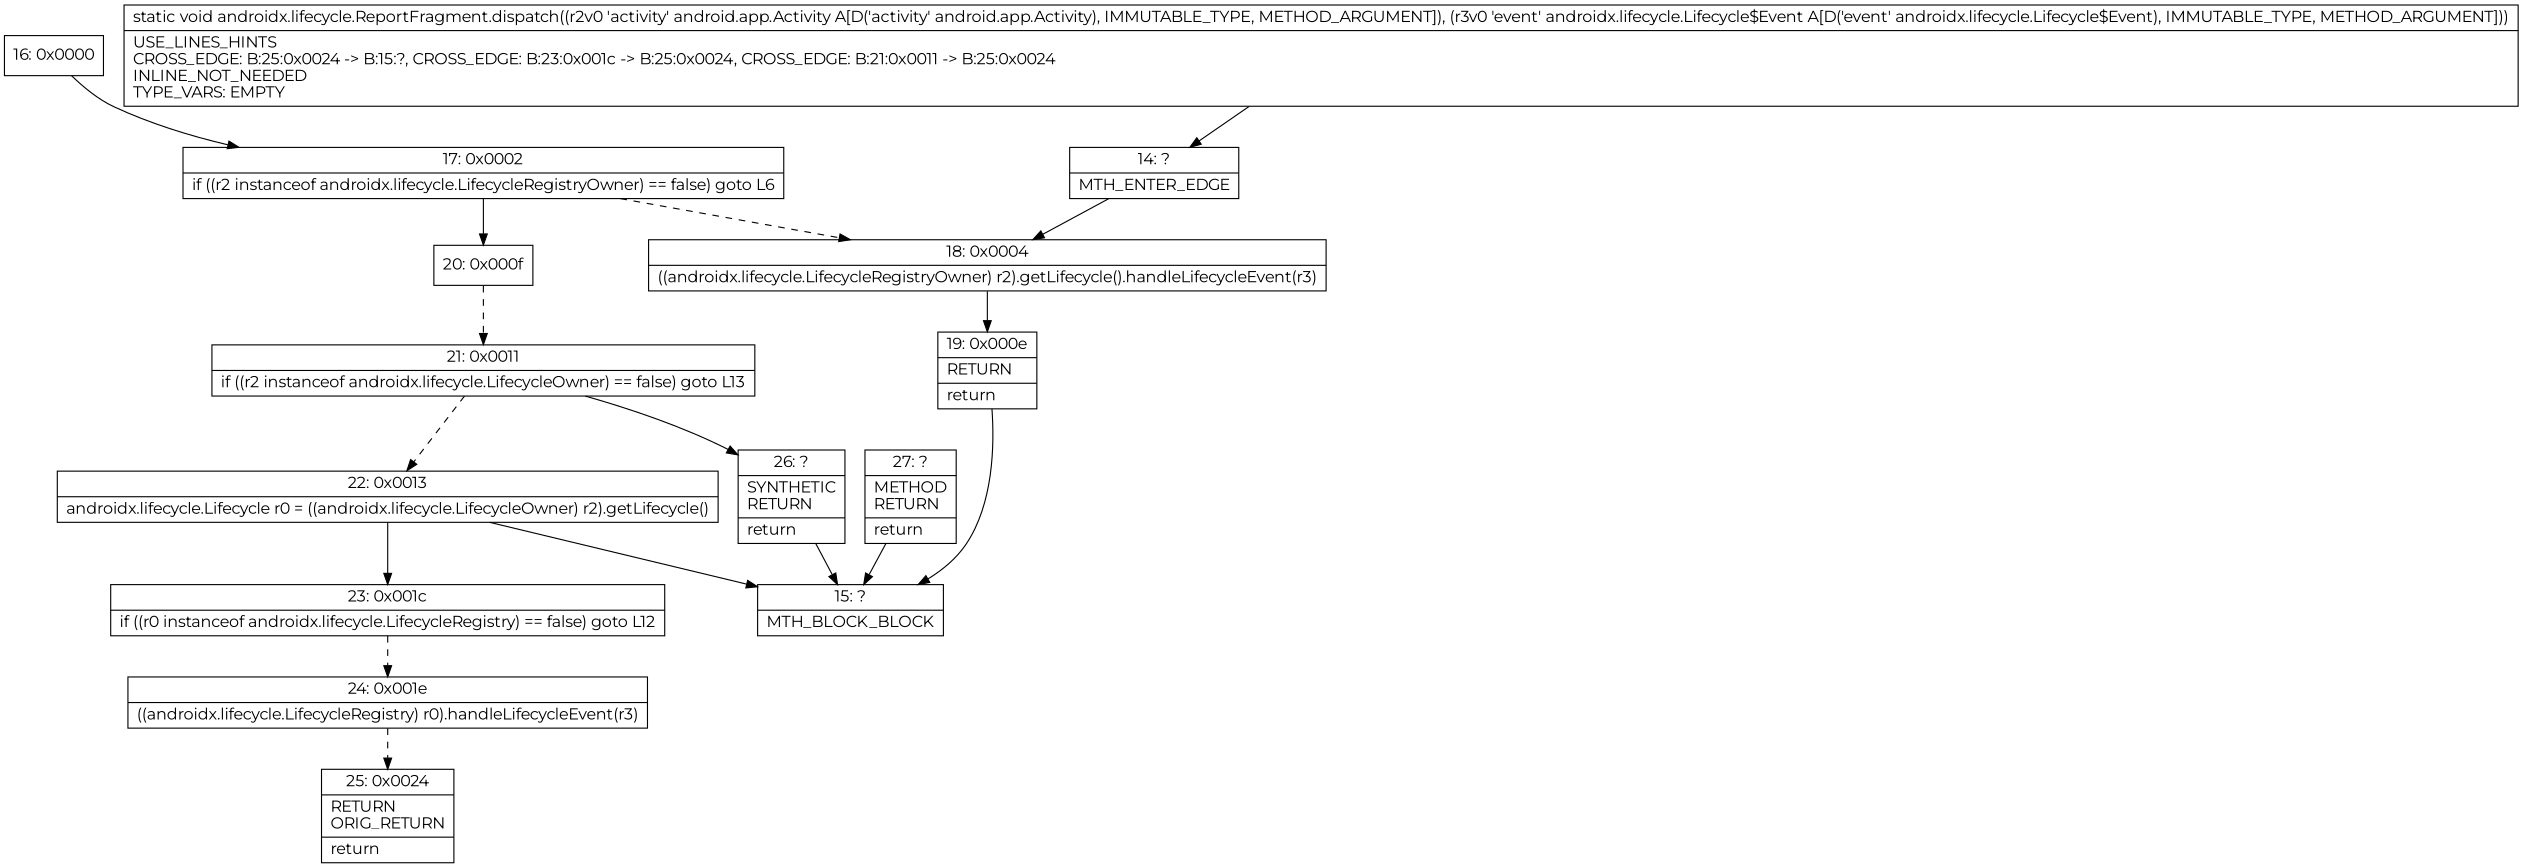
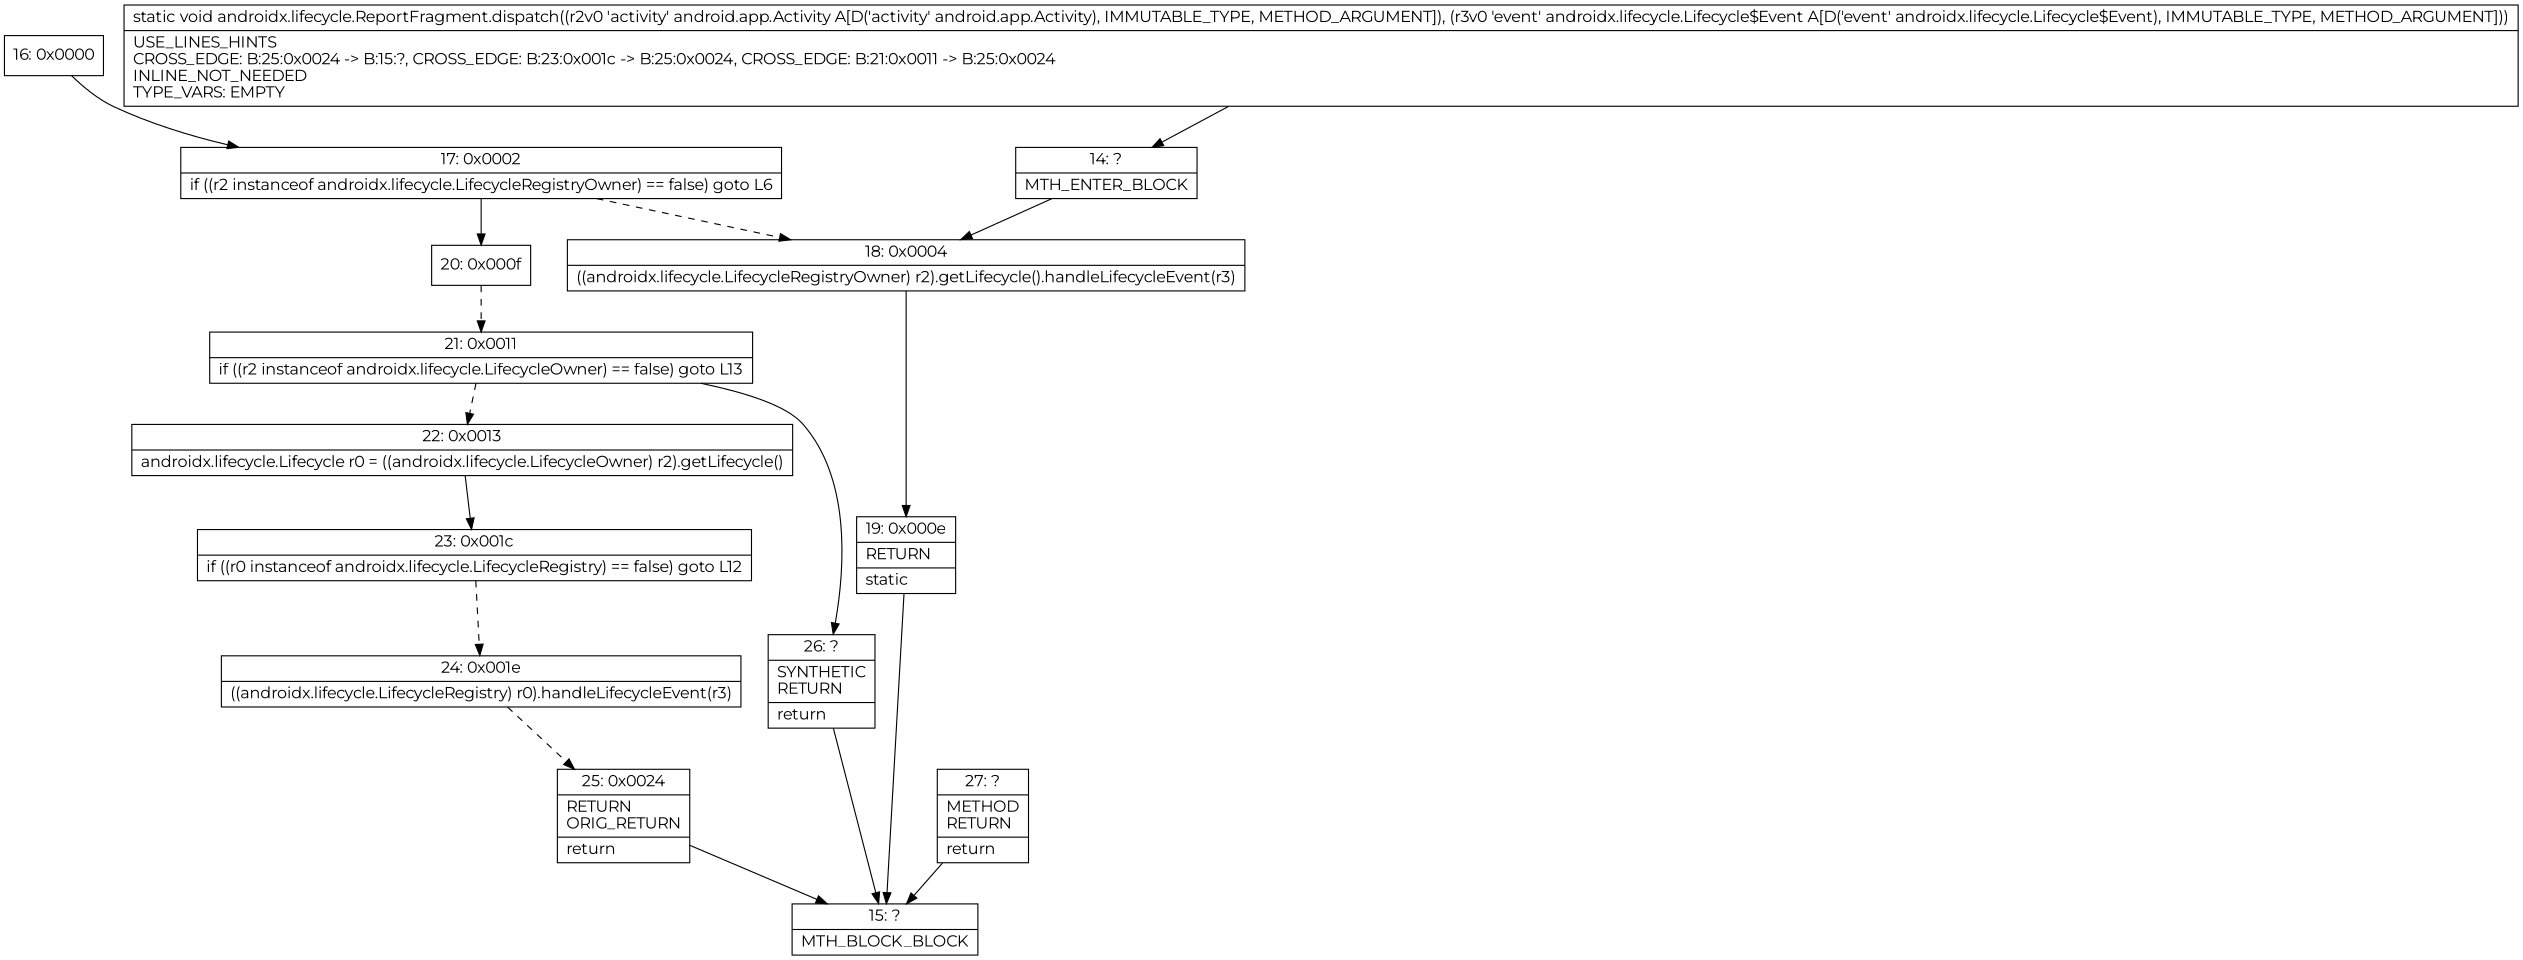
(1154, 185) -> (1106, 185)
(972, 395) -> (887, 580)
(618, 553) -> (753, 872)
